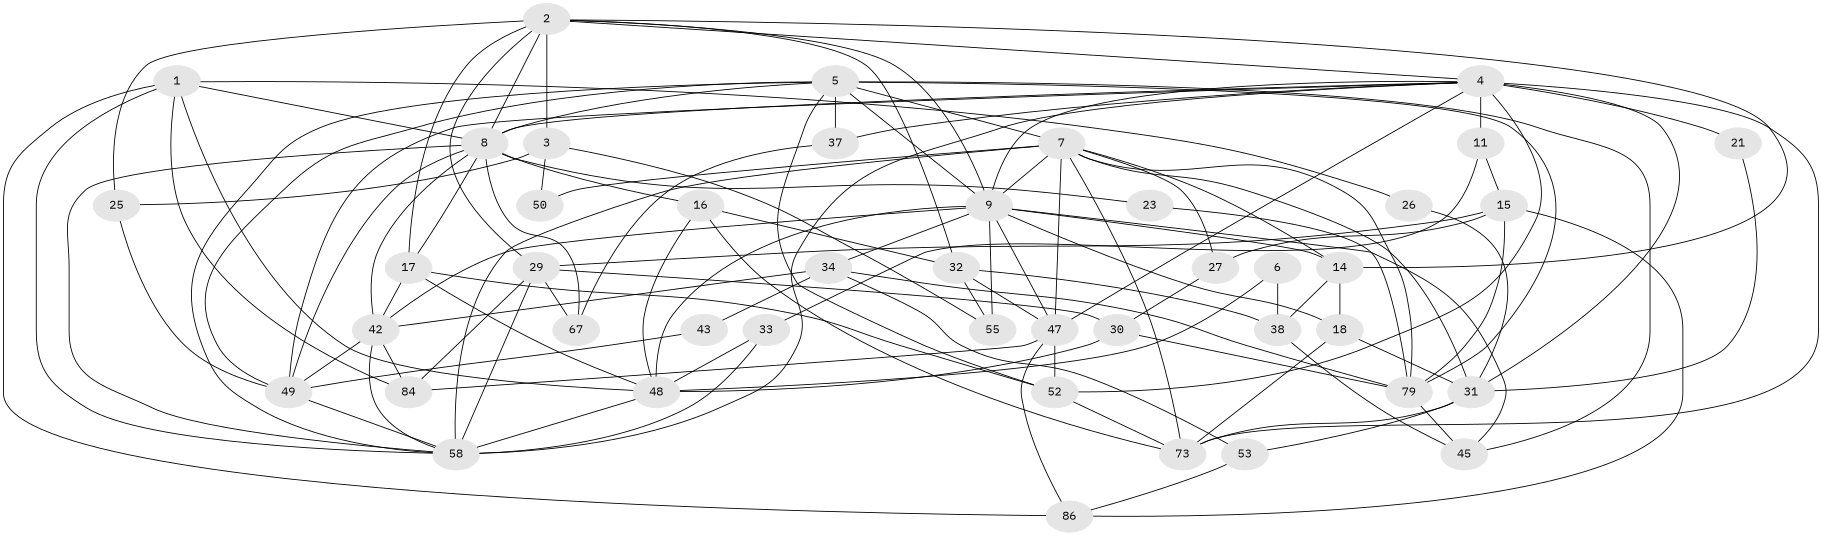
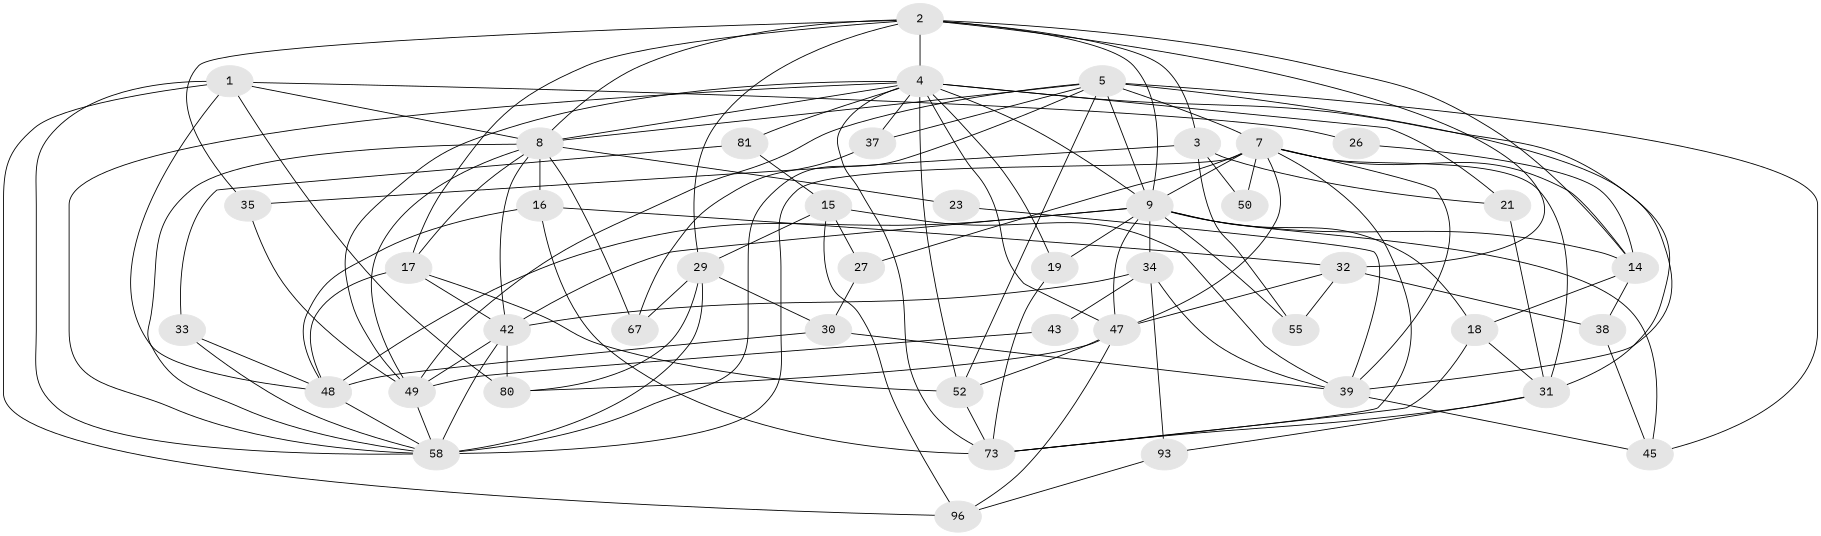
(1481, 143) -> (745, 143)
none -> (1348, 186)
(117, 206) -> (248, 206)
none -> (1055, 268)
(1278, 268) -> none
(1506, 277) -> (1527, 165)
(409, 392) -> (507, 392)
(1409, 392) -> (1347, 392)
(1245, 454) -> (1165, 454)
(1069, 517) -> (958, 517)
